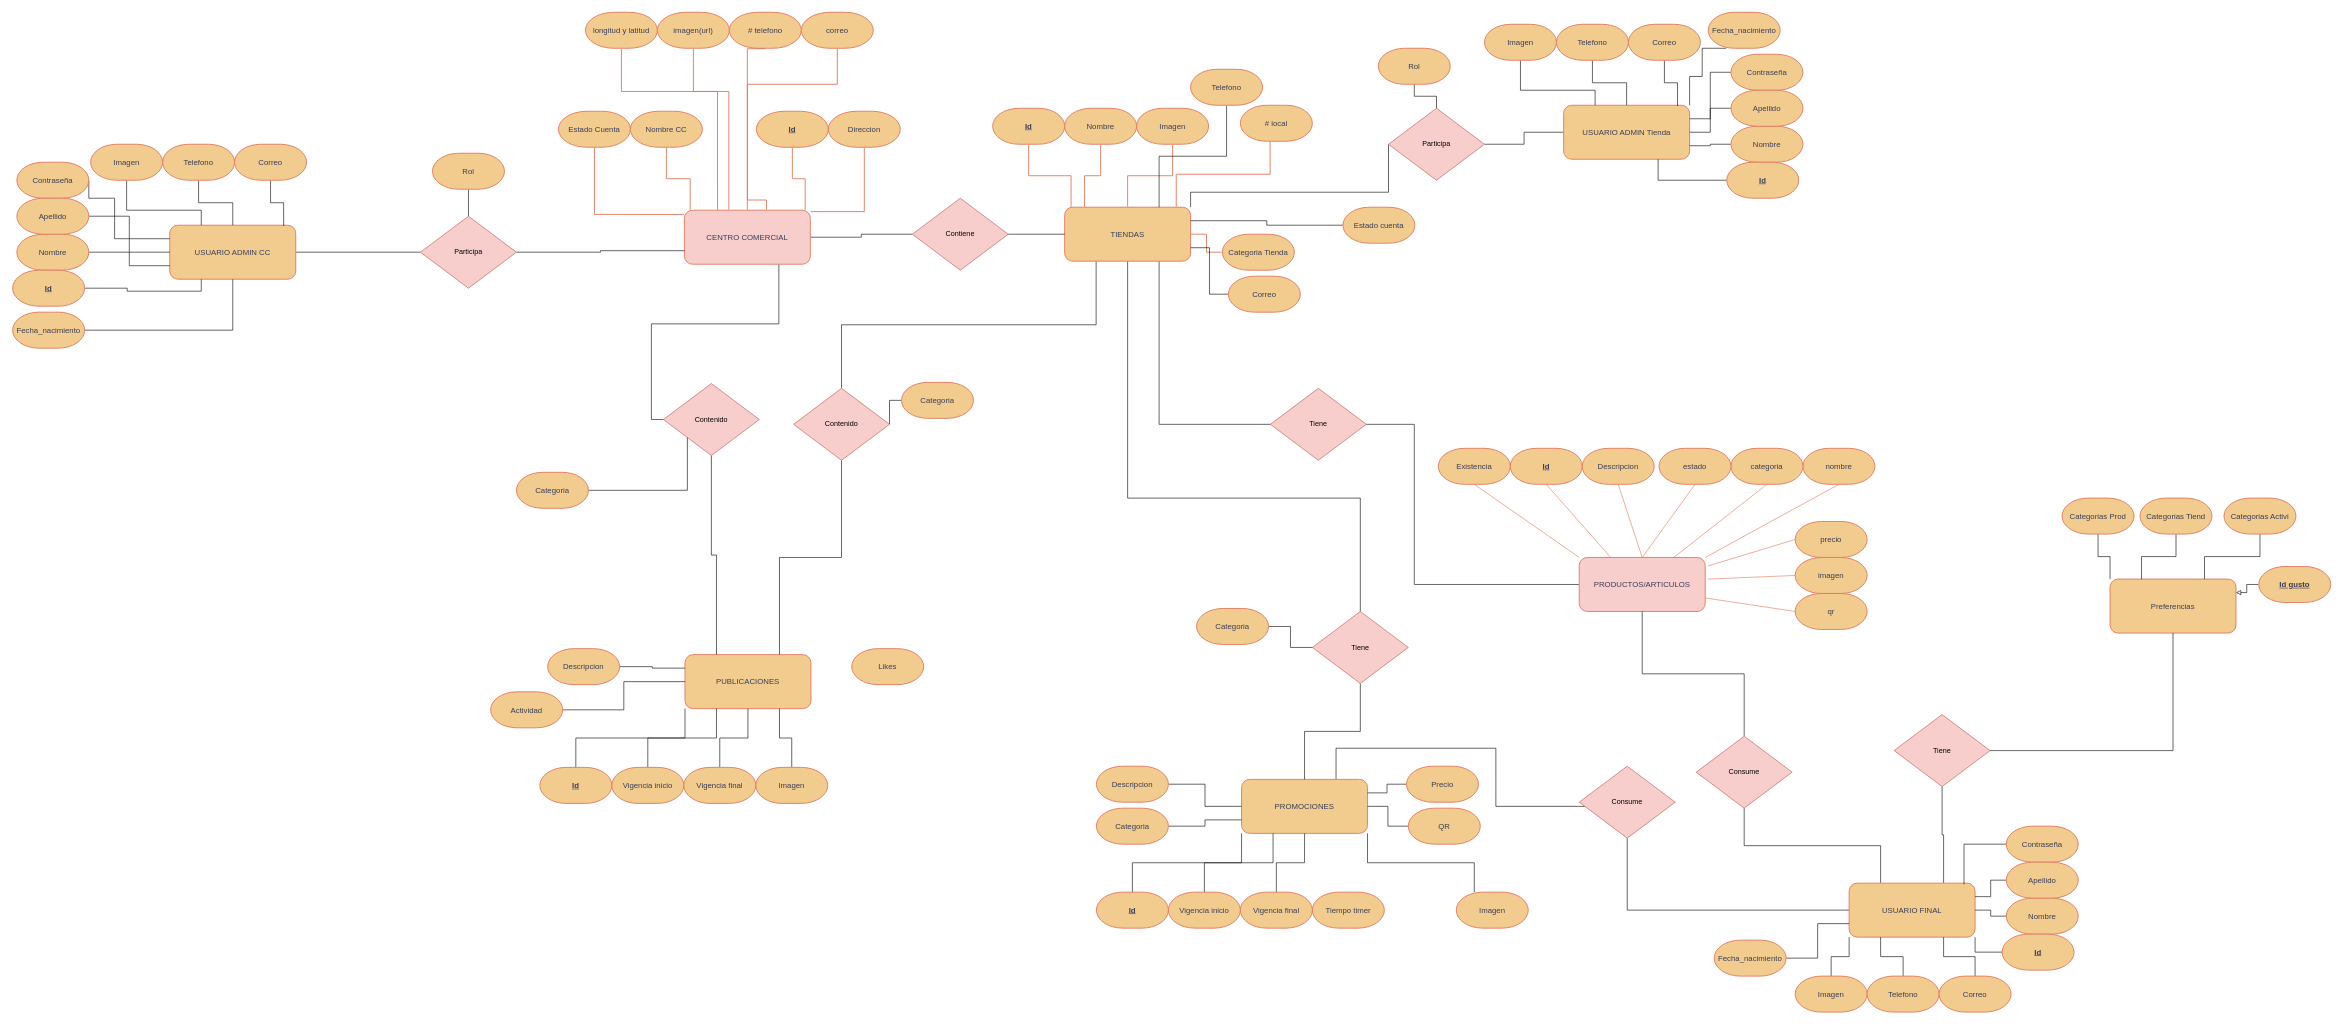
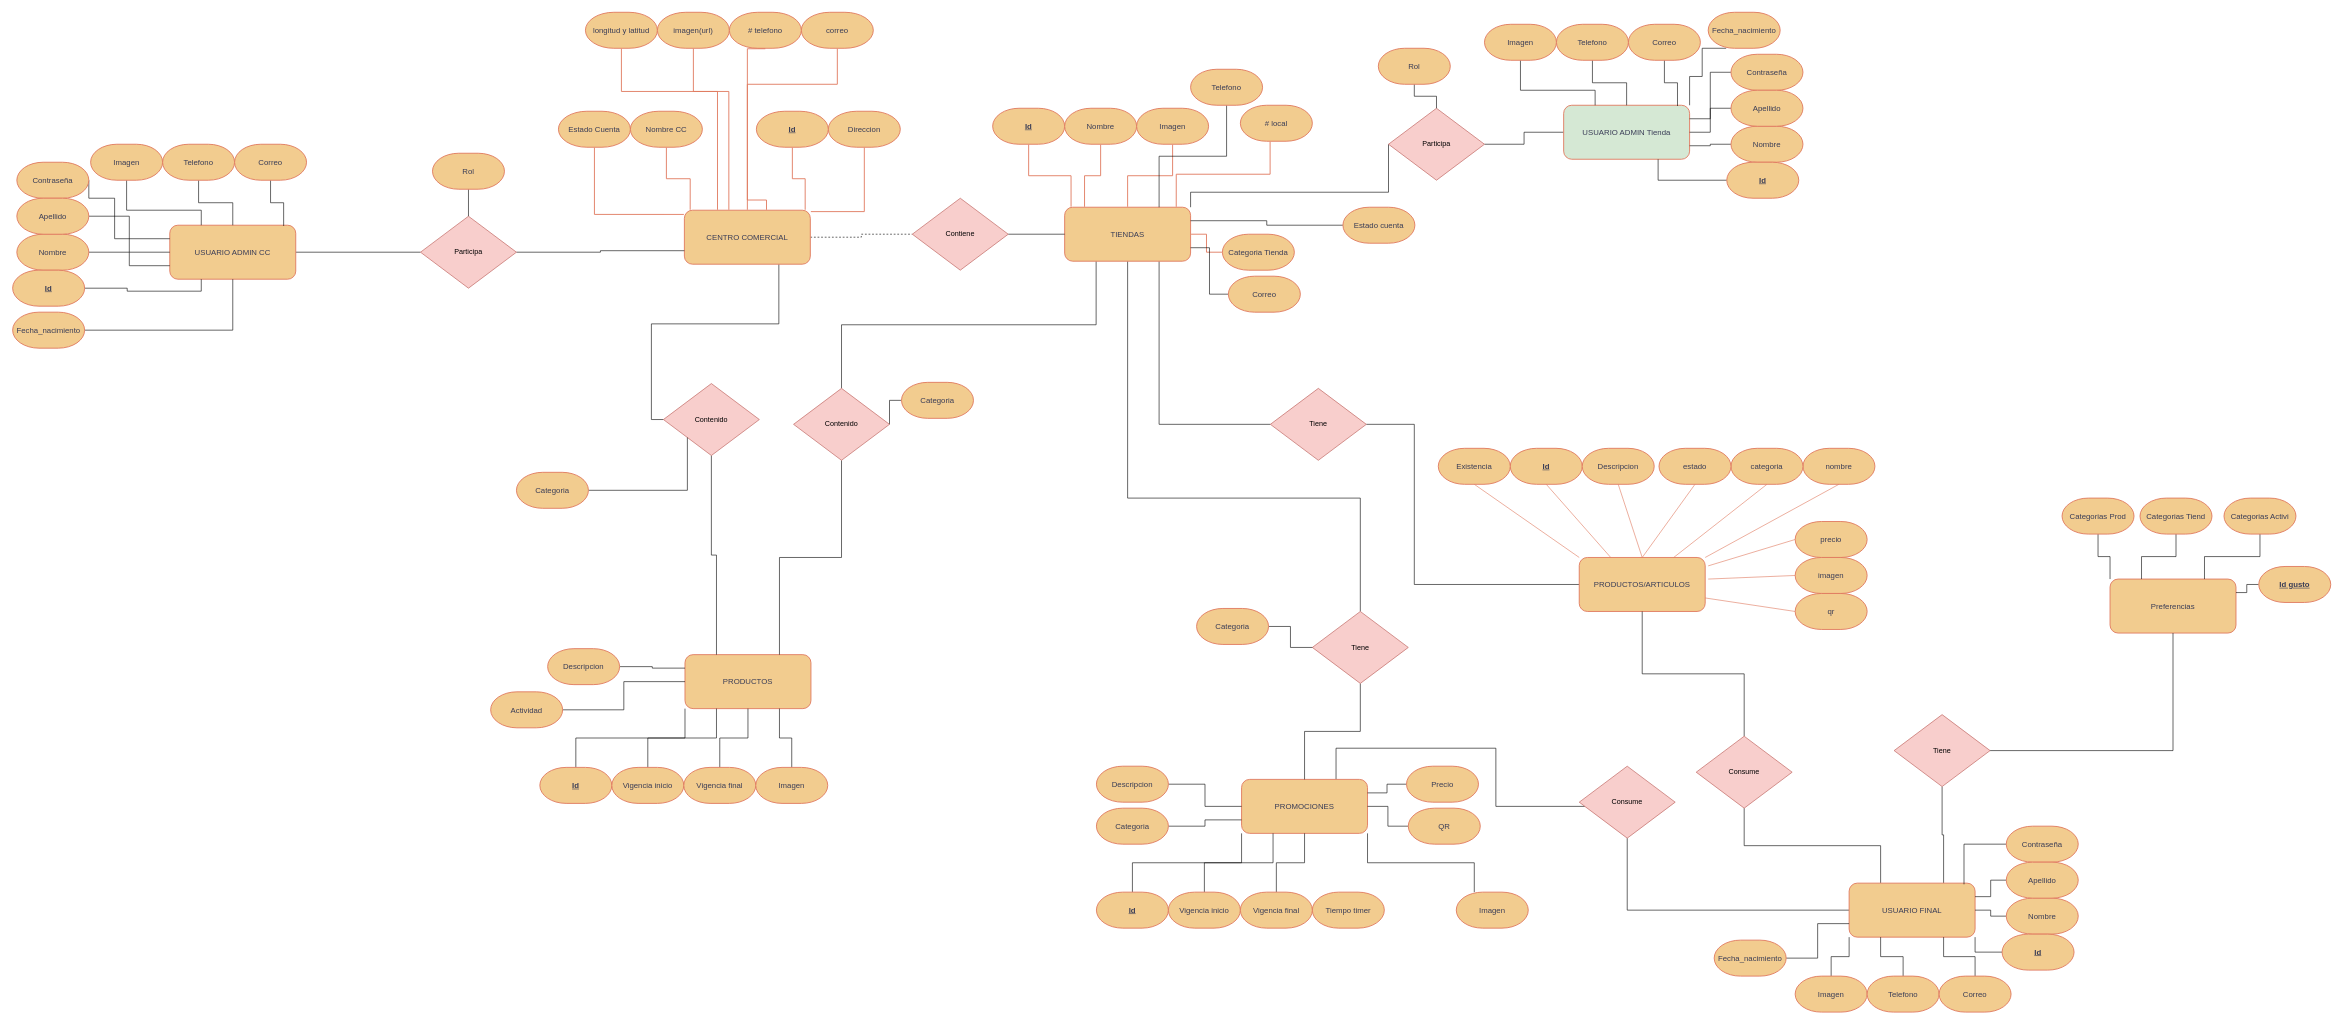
(1627, 132) -> (1627, 132)
(861, 236) -> (861, 236)
(747, 237) -> (747, 237)
(1643, 585) -> (1643, 585)
(2241, 593) -> (2240, 593)
(888, 667) -> none
(748, 682) -> (748, 682)
